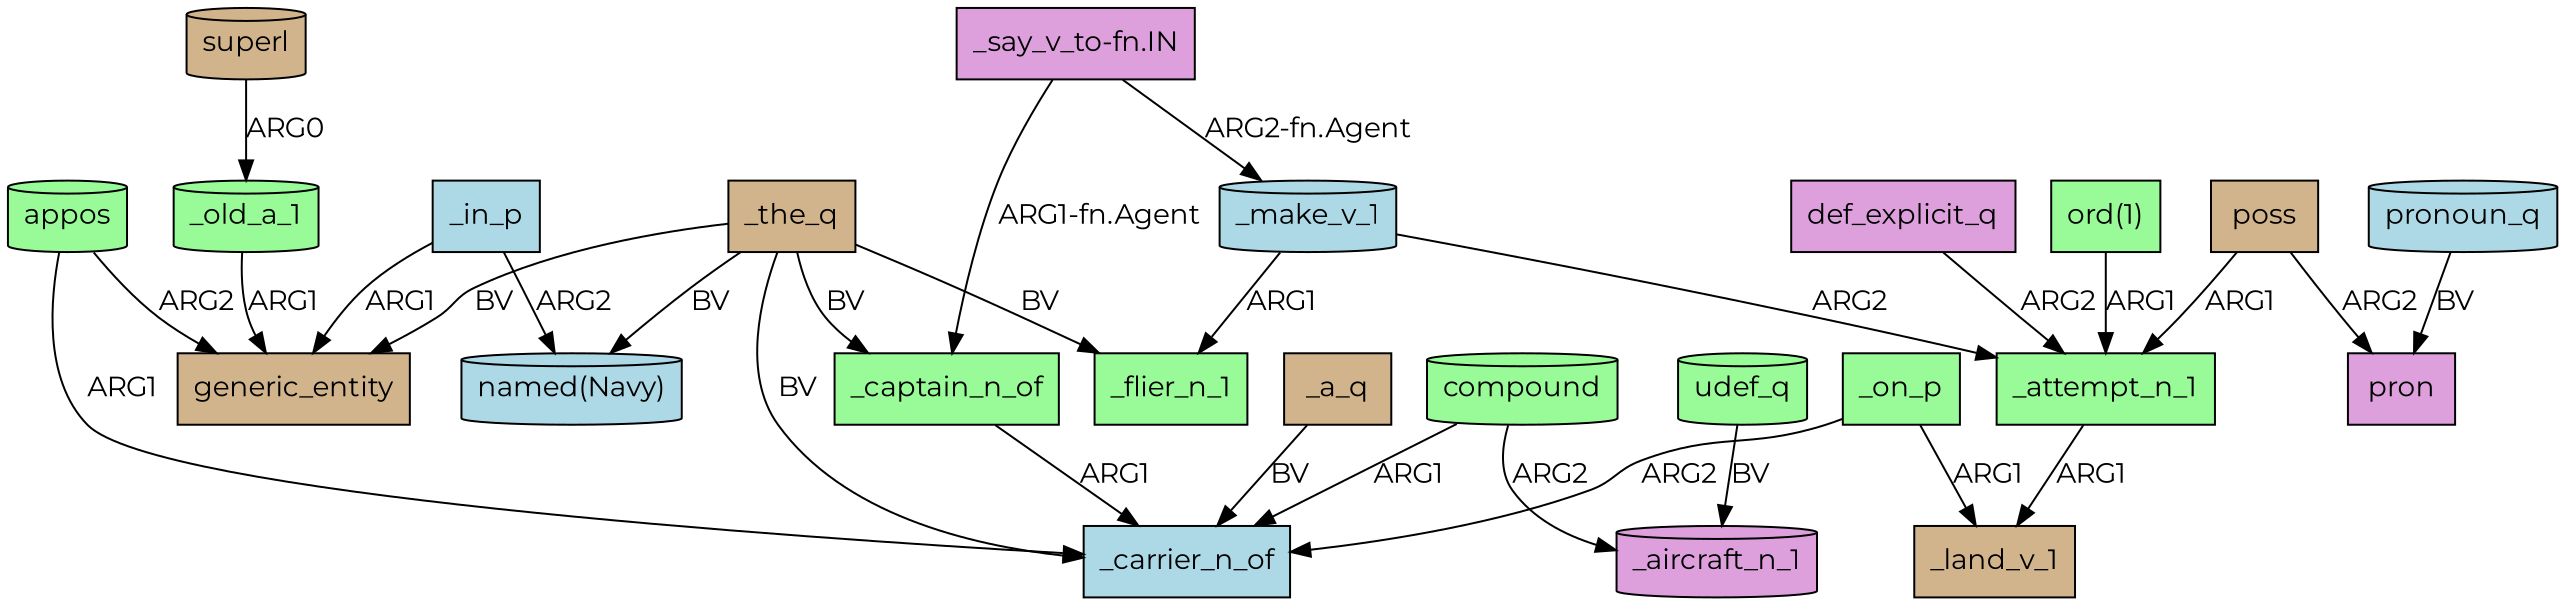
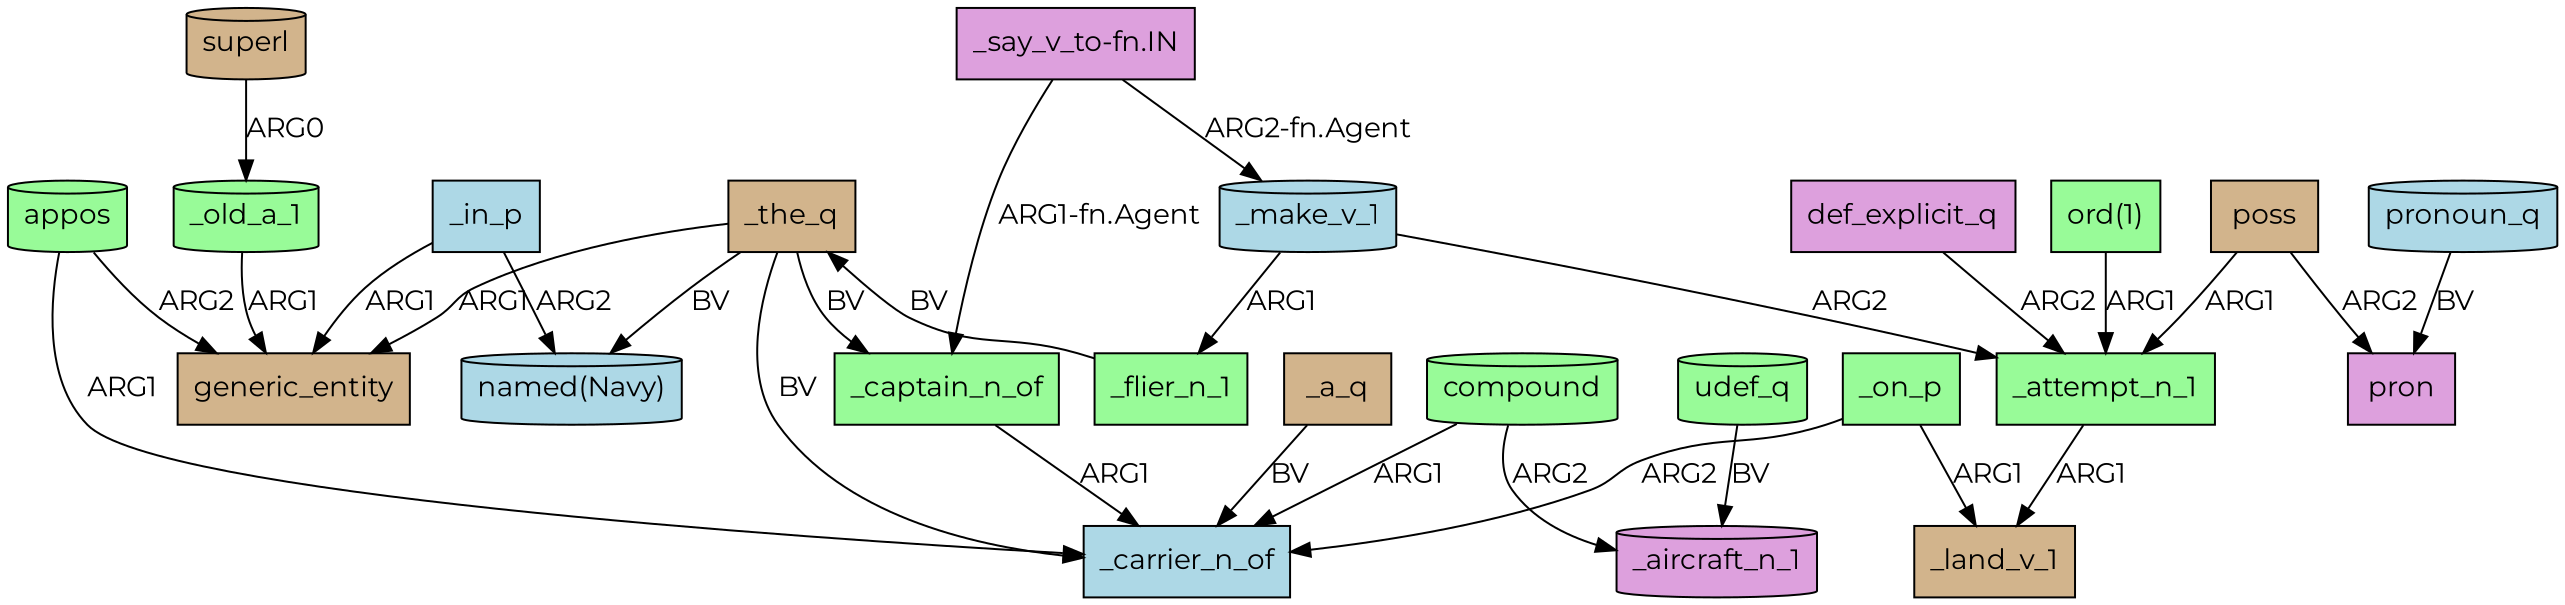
(980, 298) -> (973, 338)
(494, 303) -> (494, 303)
